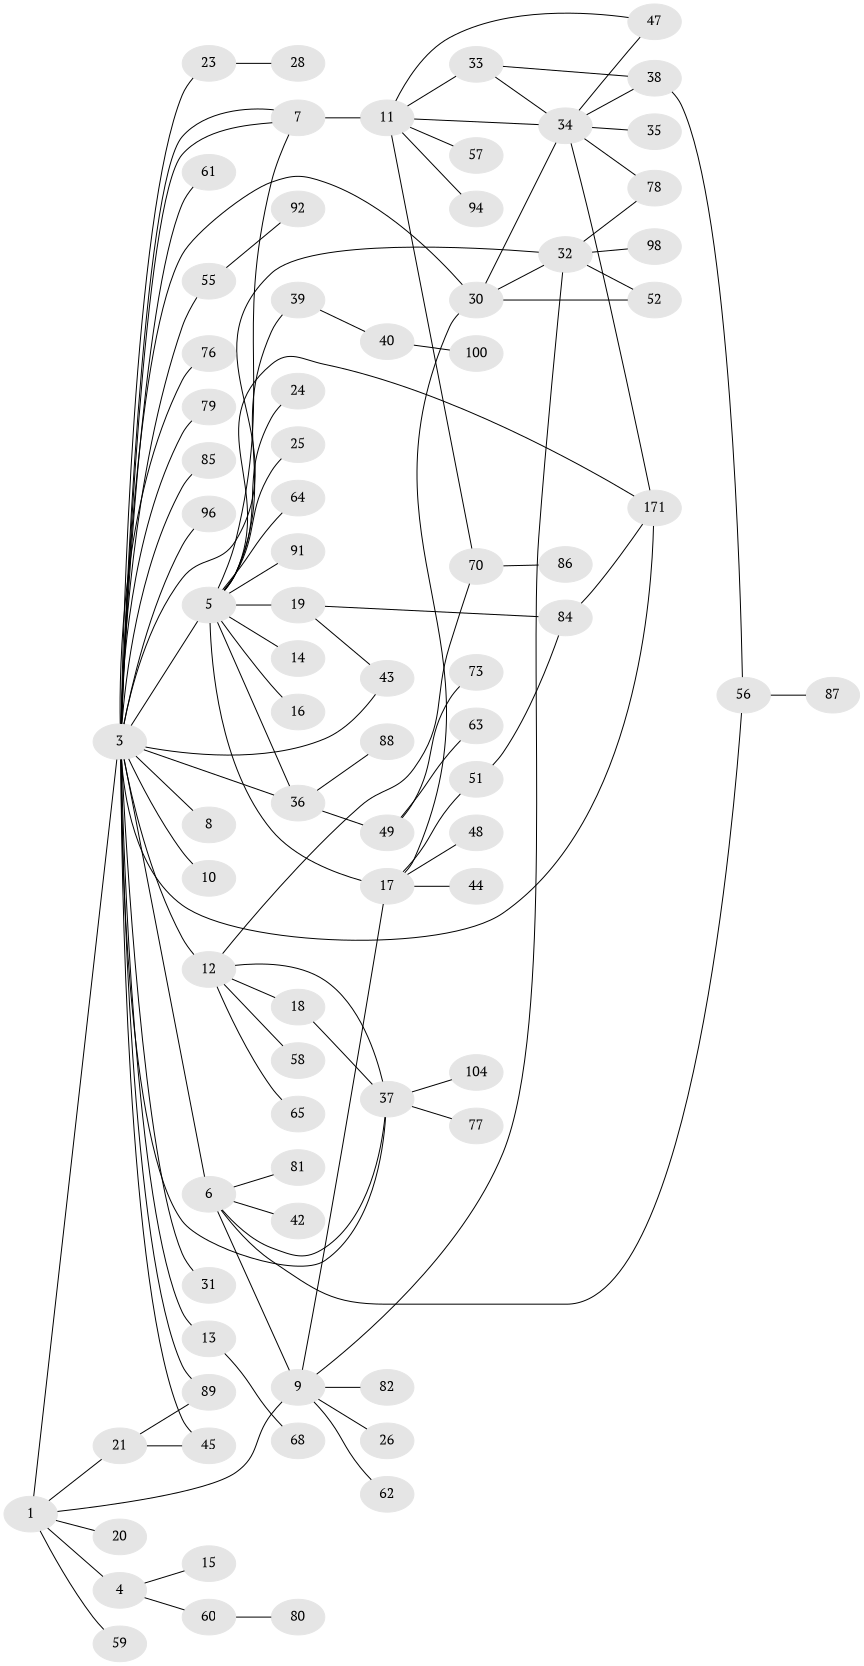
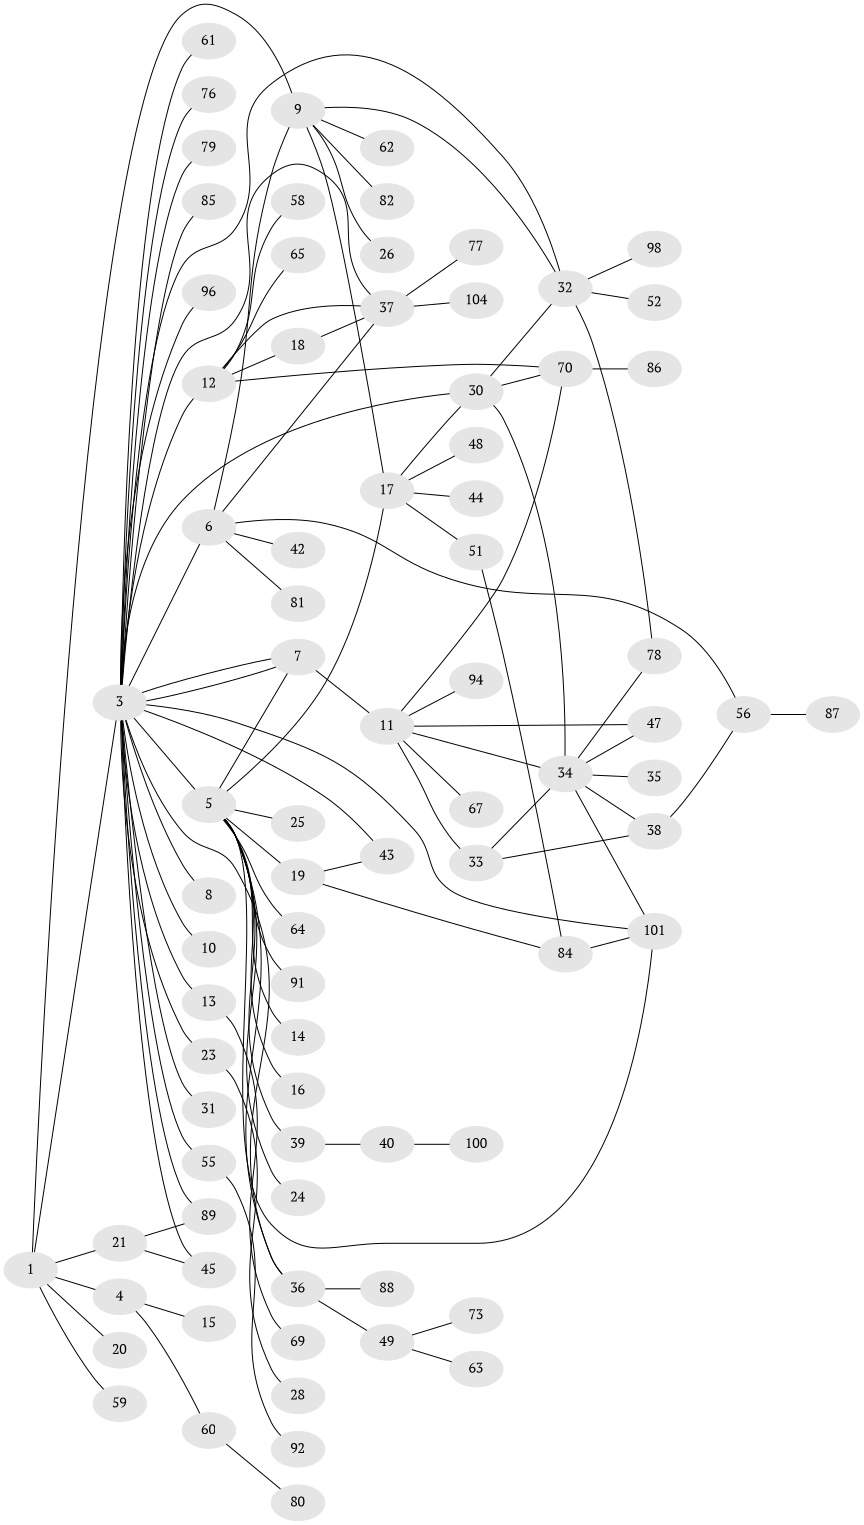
(476, 155) -> (476, 810)
(569, 300) -> (521, 380)
(655, 508) -> (655, 931)
(298, 1441) -> (298, 1342)
